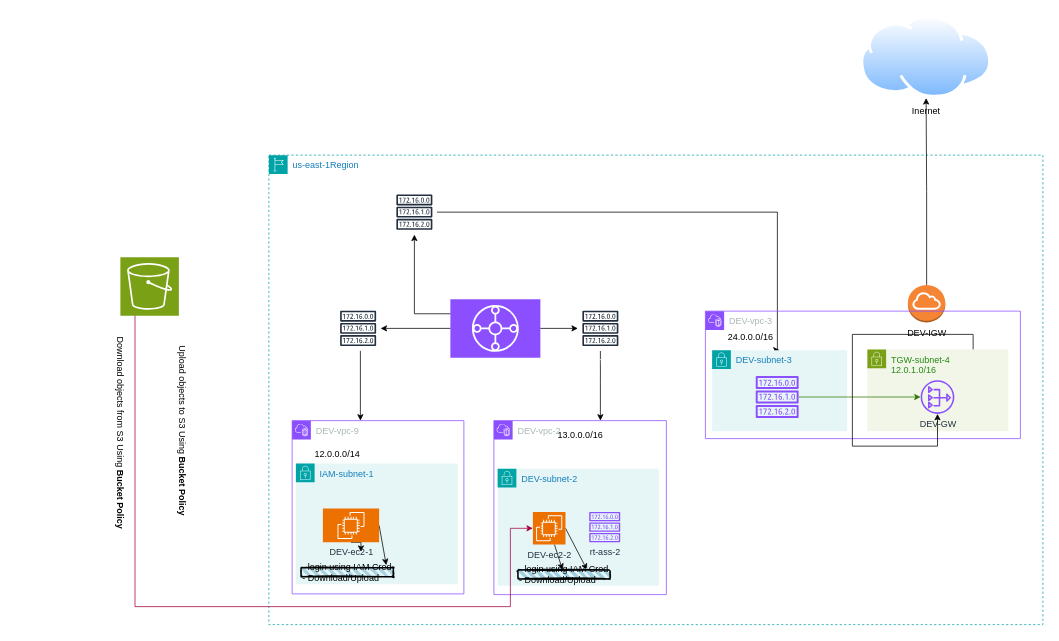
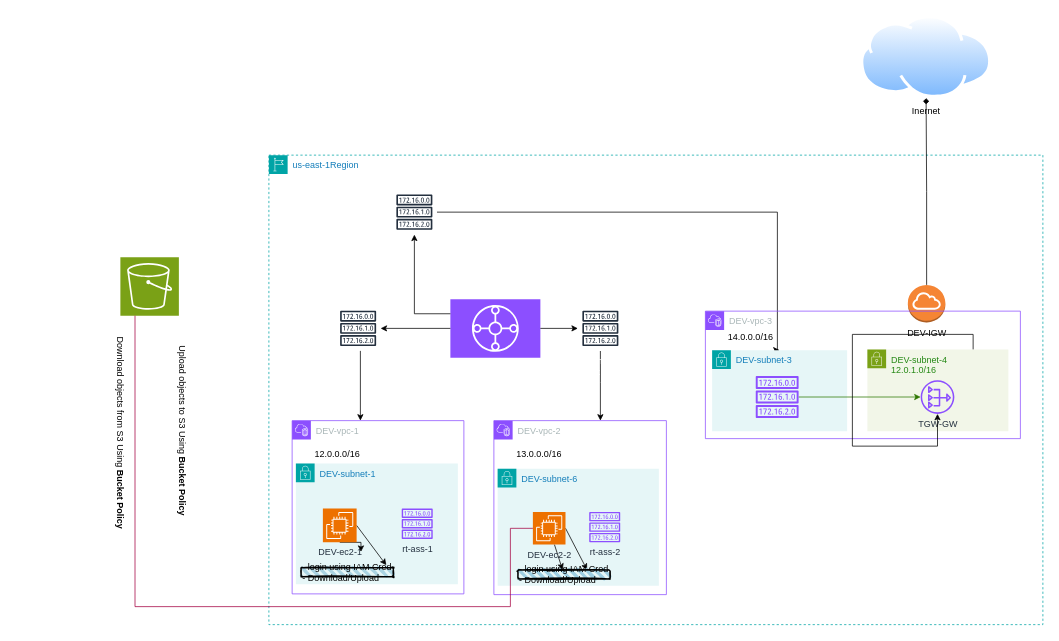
(926, 104) -> (926, 105)
(751, 337) -> (751, 337)
(922, 365) -> (922, 365)
(938, 424) -> (938, 424)
(339, 431) -> (339, 431)
(580, 435) -> (539, 454)
(338, 454) -> (338, 454)
(350, 474) -> (350, 474)
(552, 479) -> (552, 479)
none -> (417, 524)
(351, 525) -> (340, 525)
(526, 528) -> (528, 528)
